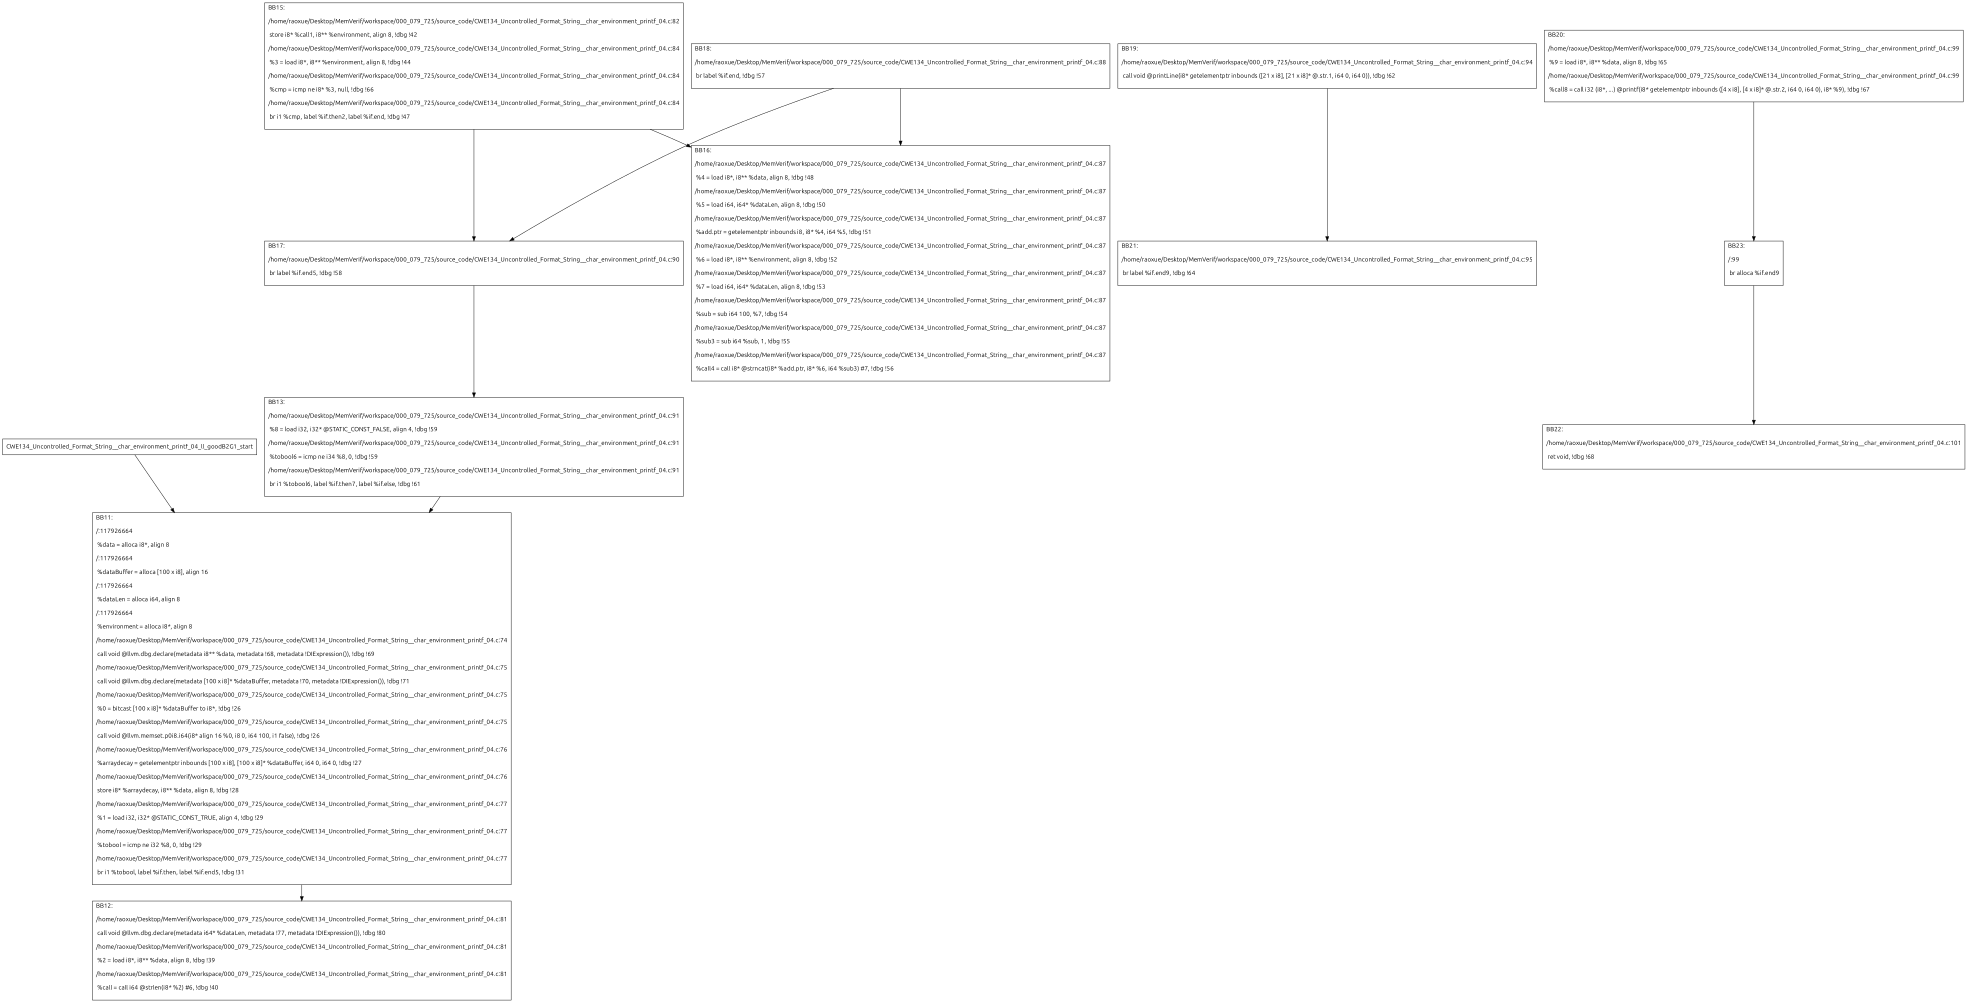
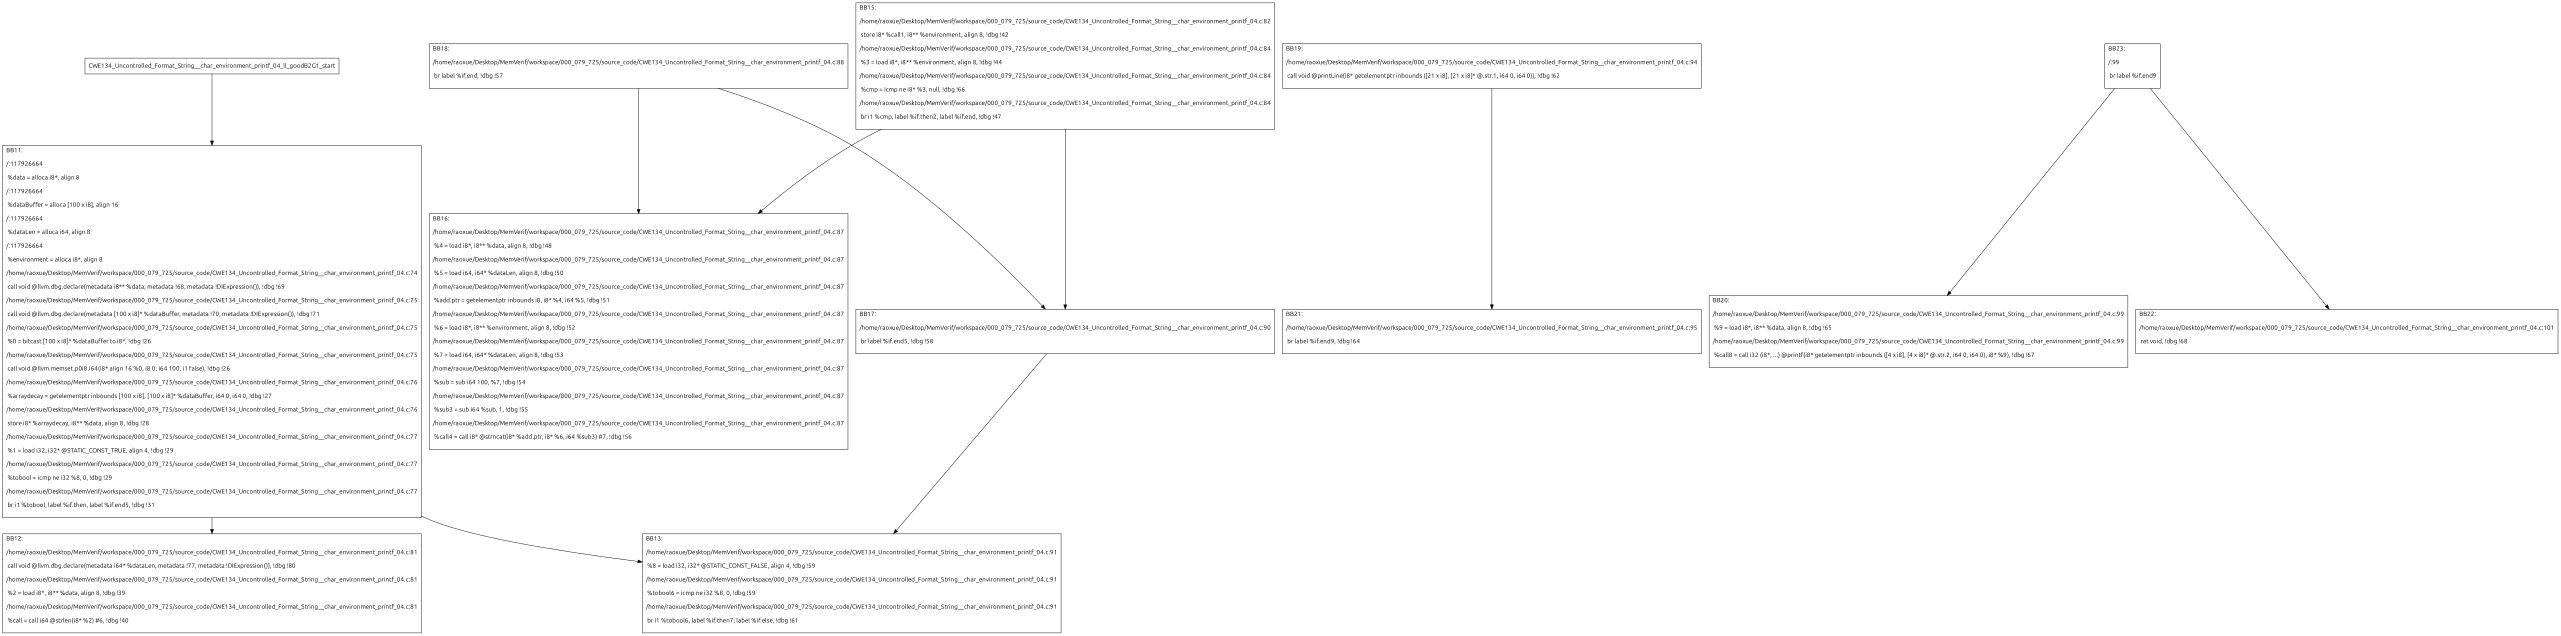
(1754, 169) -> (2032, 190)
(1754, 273) -> (2132, 76)
(323, 457) -> (701, 593)
(436, 503) -> (528, 545)
